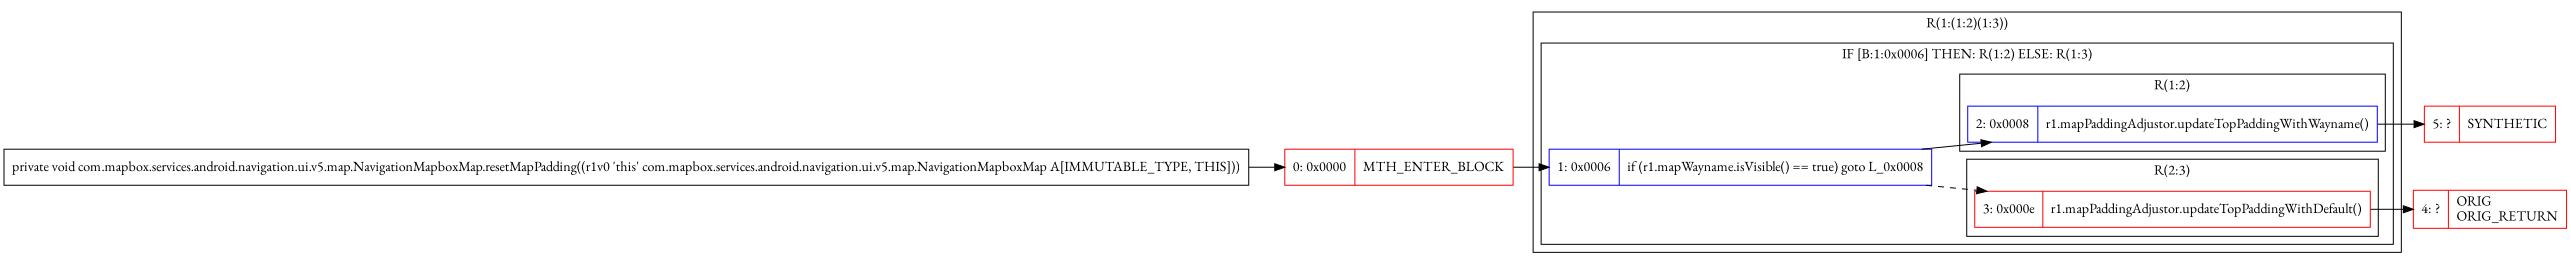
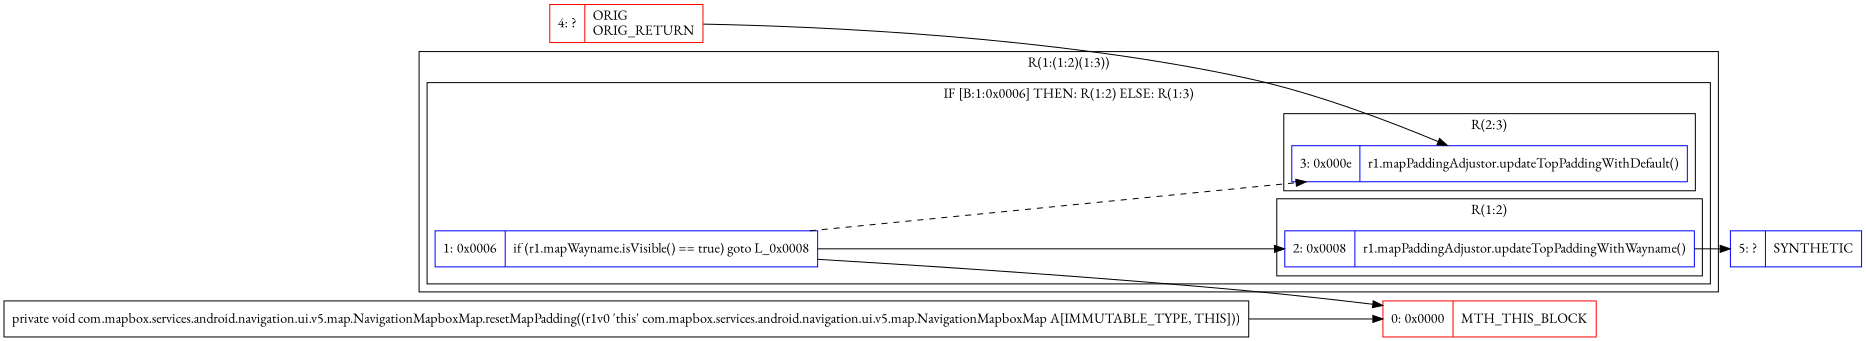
(2490, 124) -> (1796, 249)
(1434, 167) -> (1525, 318)
(1526, 167) -> (1082, 277)
(2173, 209) -> (1490, 164)
(2387, 209) -> (1039, 46)
